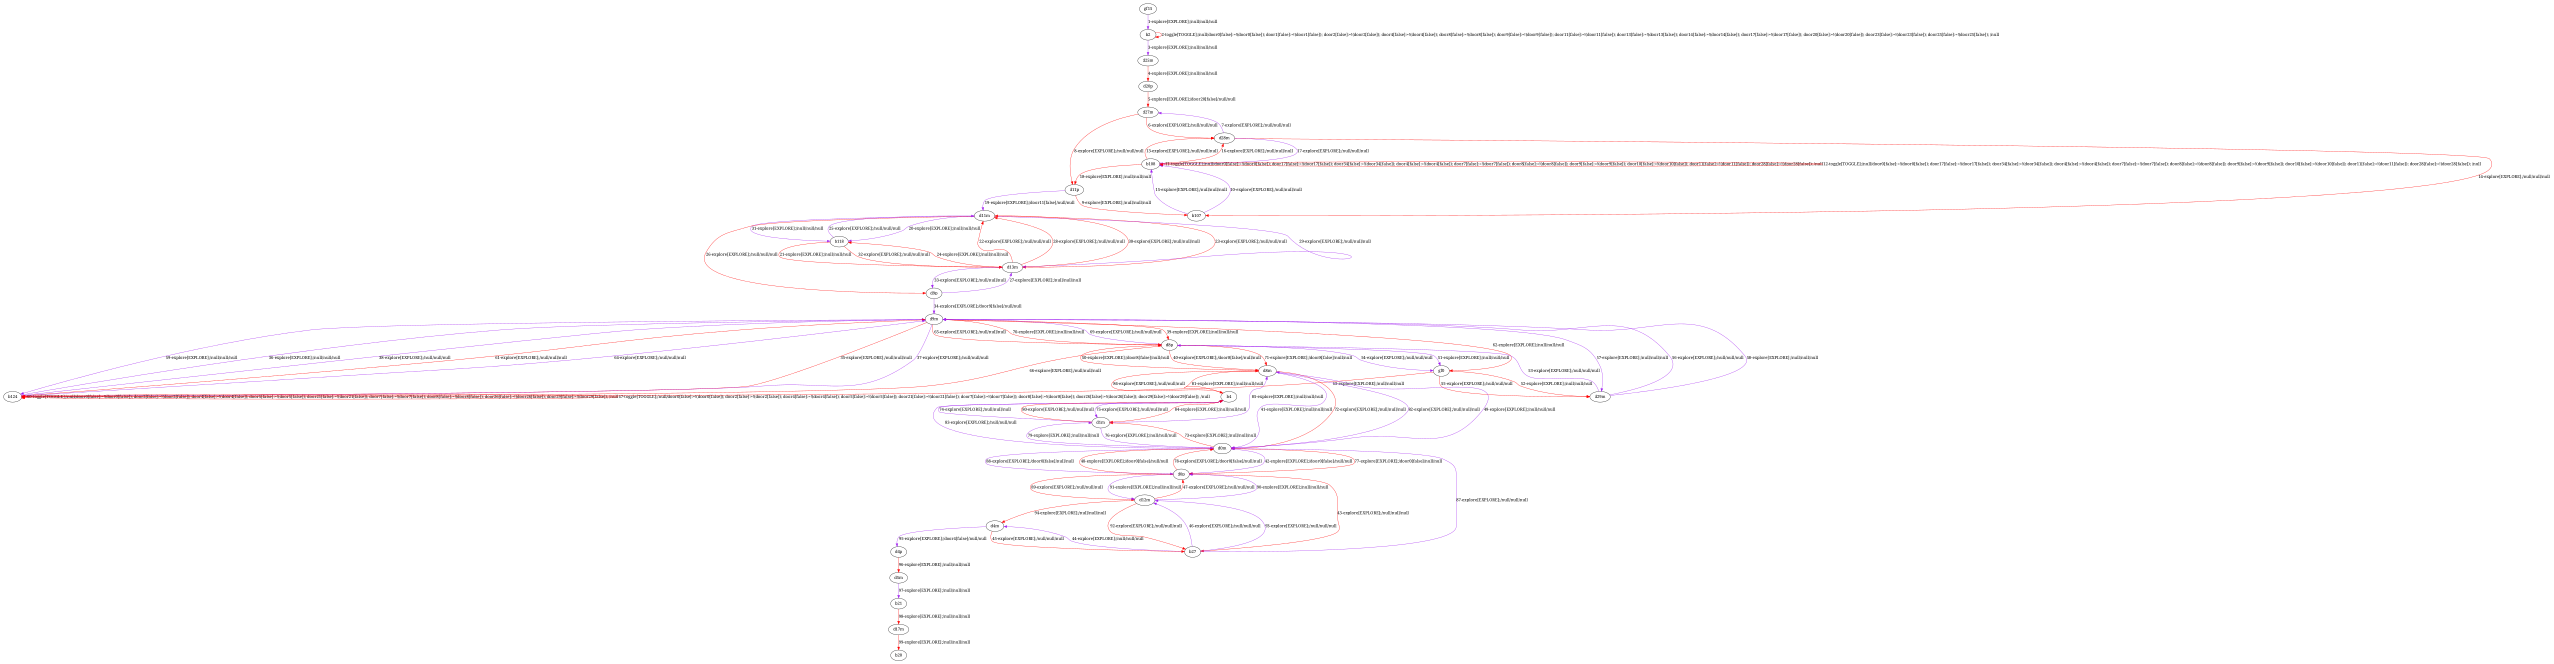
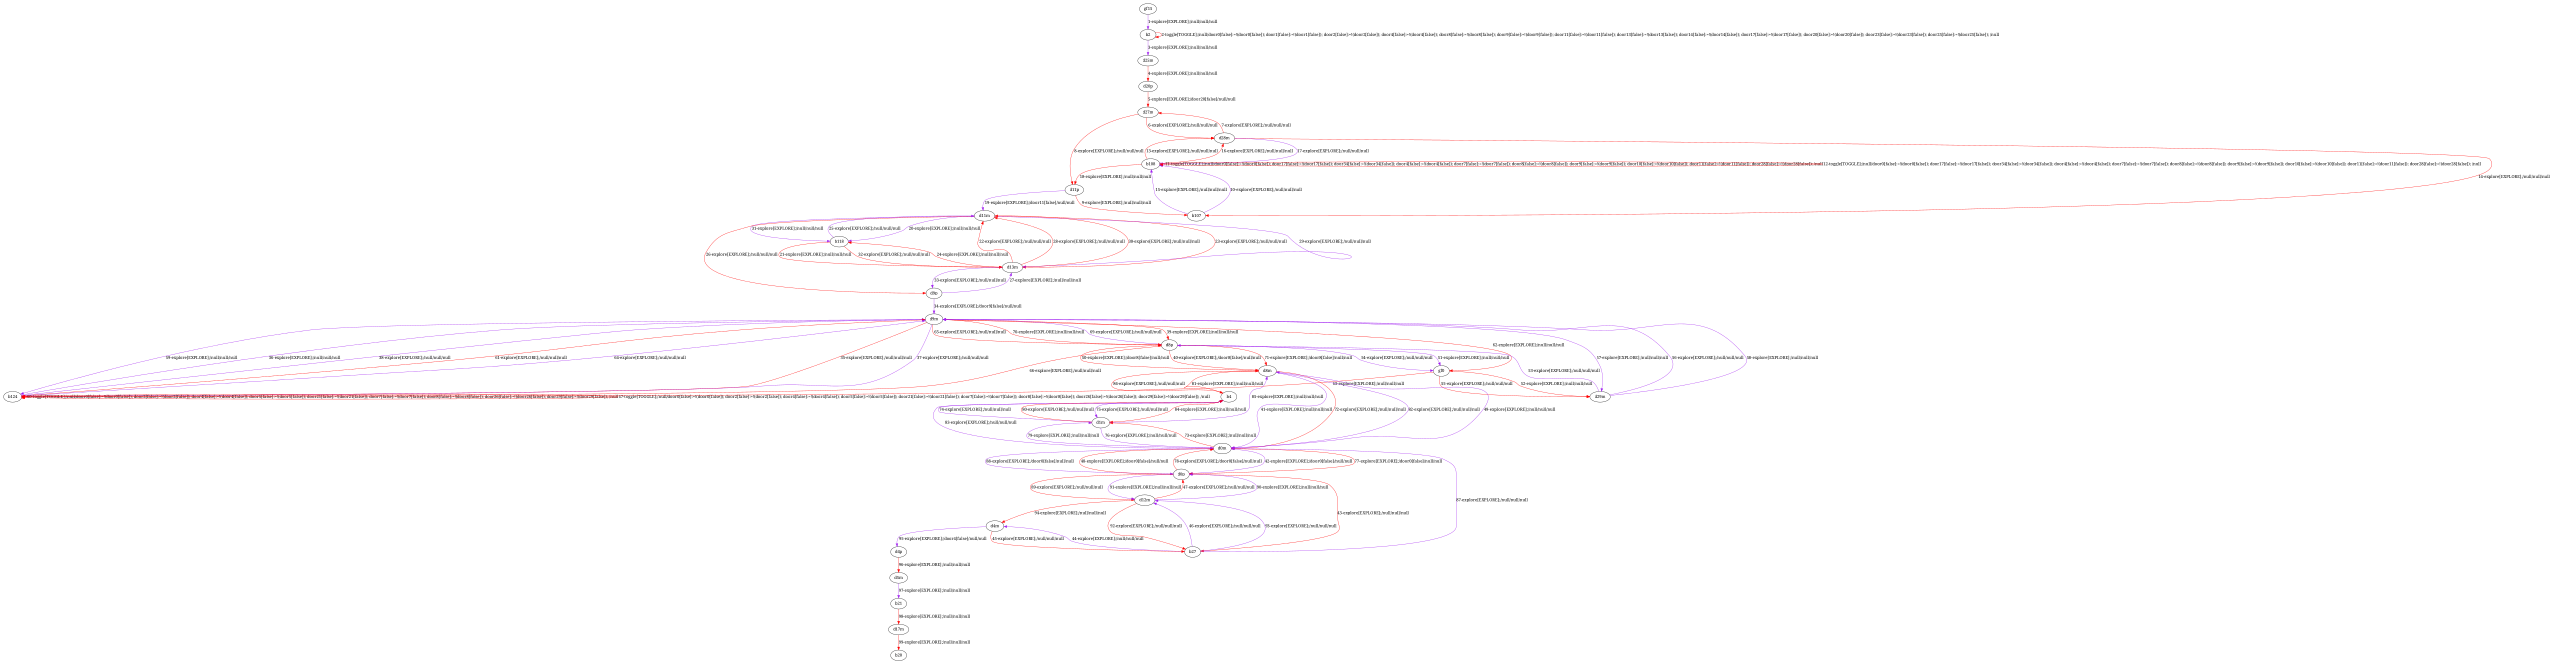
(1196, 116) -> (1196, 116)
